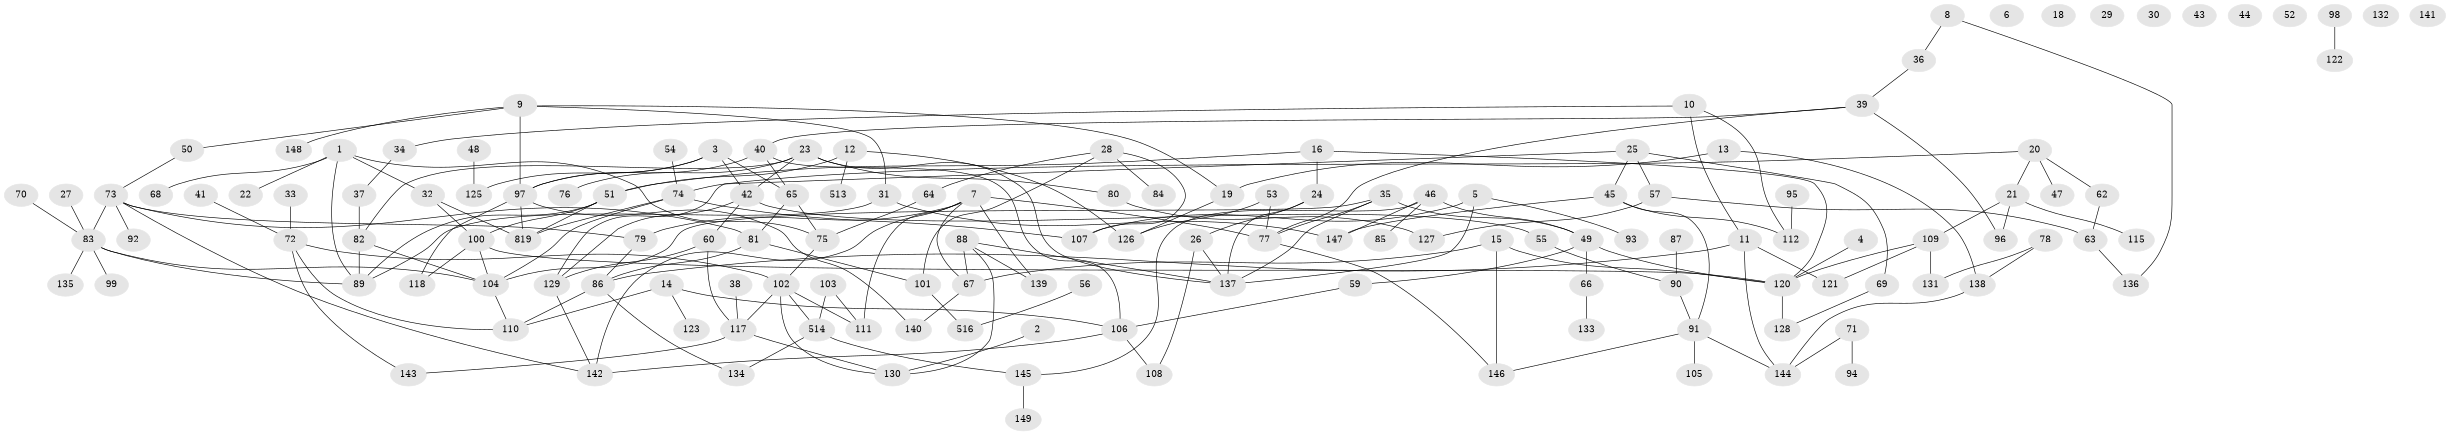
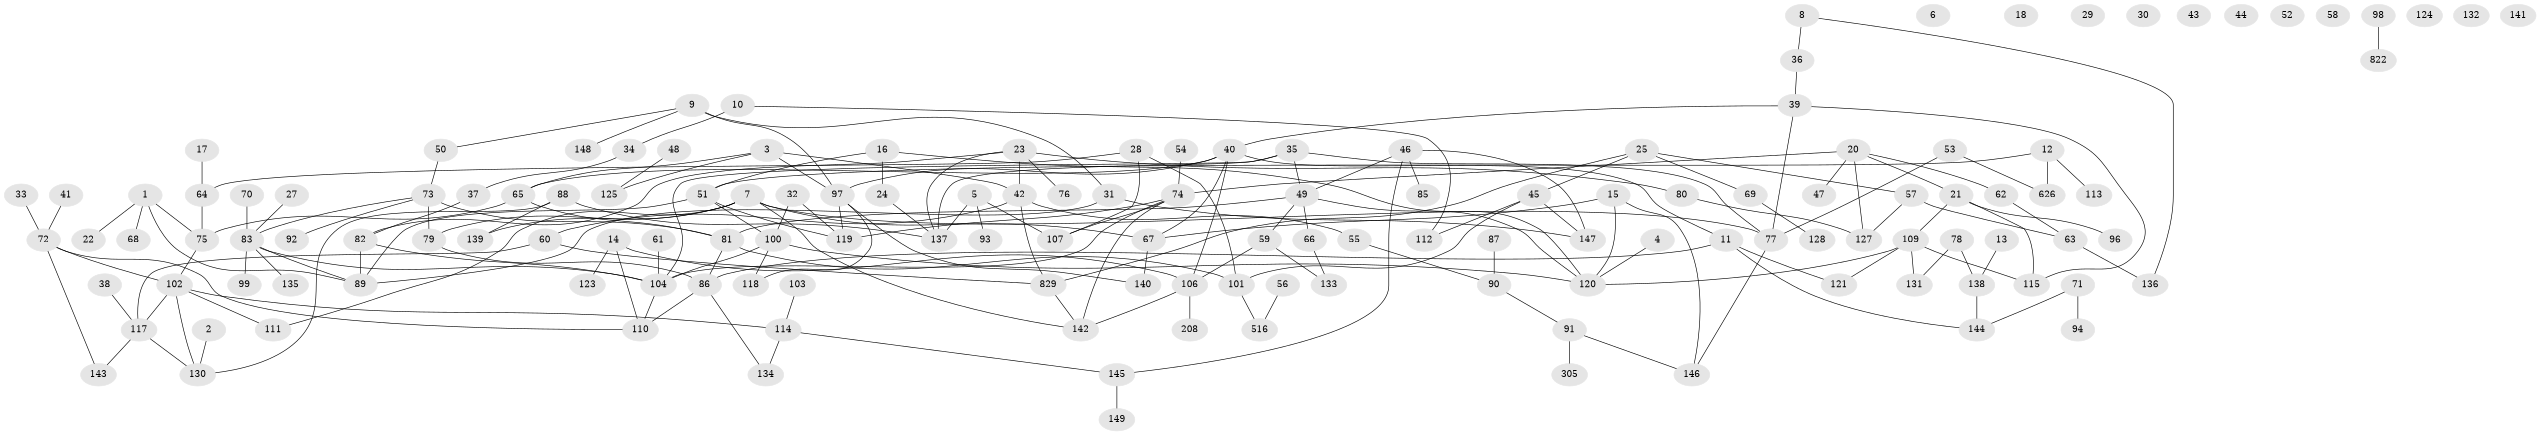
none -> (2333, 16)
none -> (2425, 16)
(2335, 60) -> (2378, 60)
none -> (202, 150)
(1942, 164) -> (2061, 136)
(385, 173) -> none
(1707, 176) -> (1608, 176)
none -> (1858, 193)
(838, 195) -> (2094, 195)
(1159, 195) -> none
(1227, 195) -> none
(1792, 195) -> none
none -> (1012, 211)
(1701, 234) -> (1443, 253)
(523, 240) -> (844, 240)
none -> (659, 240)
(1126, 240) -> (2047, 195)
(1196, 240) -> none
none -> (1294, 260)
(966, 262) -> (1205, 201)
none -> (1973, 265)
(552, 285) -> (1048, 285)
(843, 304) -> none
(343, 308) -> (1113, 247)
(1782, 308) -> none
(817, 330) -> (783, 330)
(1738, 352) -> none
(1154, 375) -> (1190, 330)
(1694, 375) -> (1570, 375)
